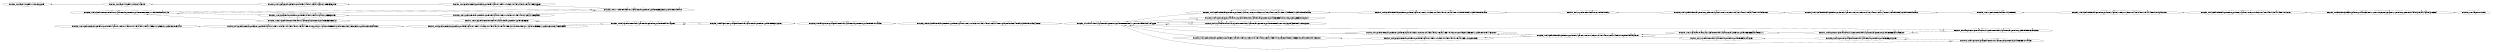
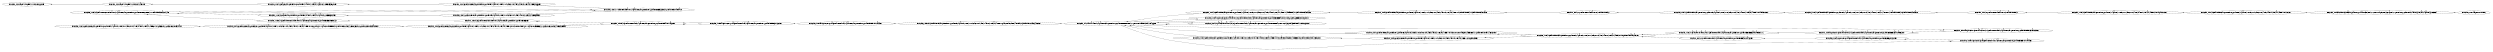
(1996, 13) -> (1996, 13)
